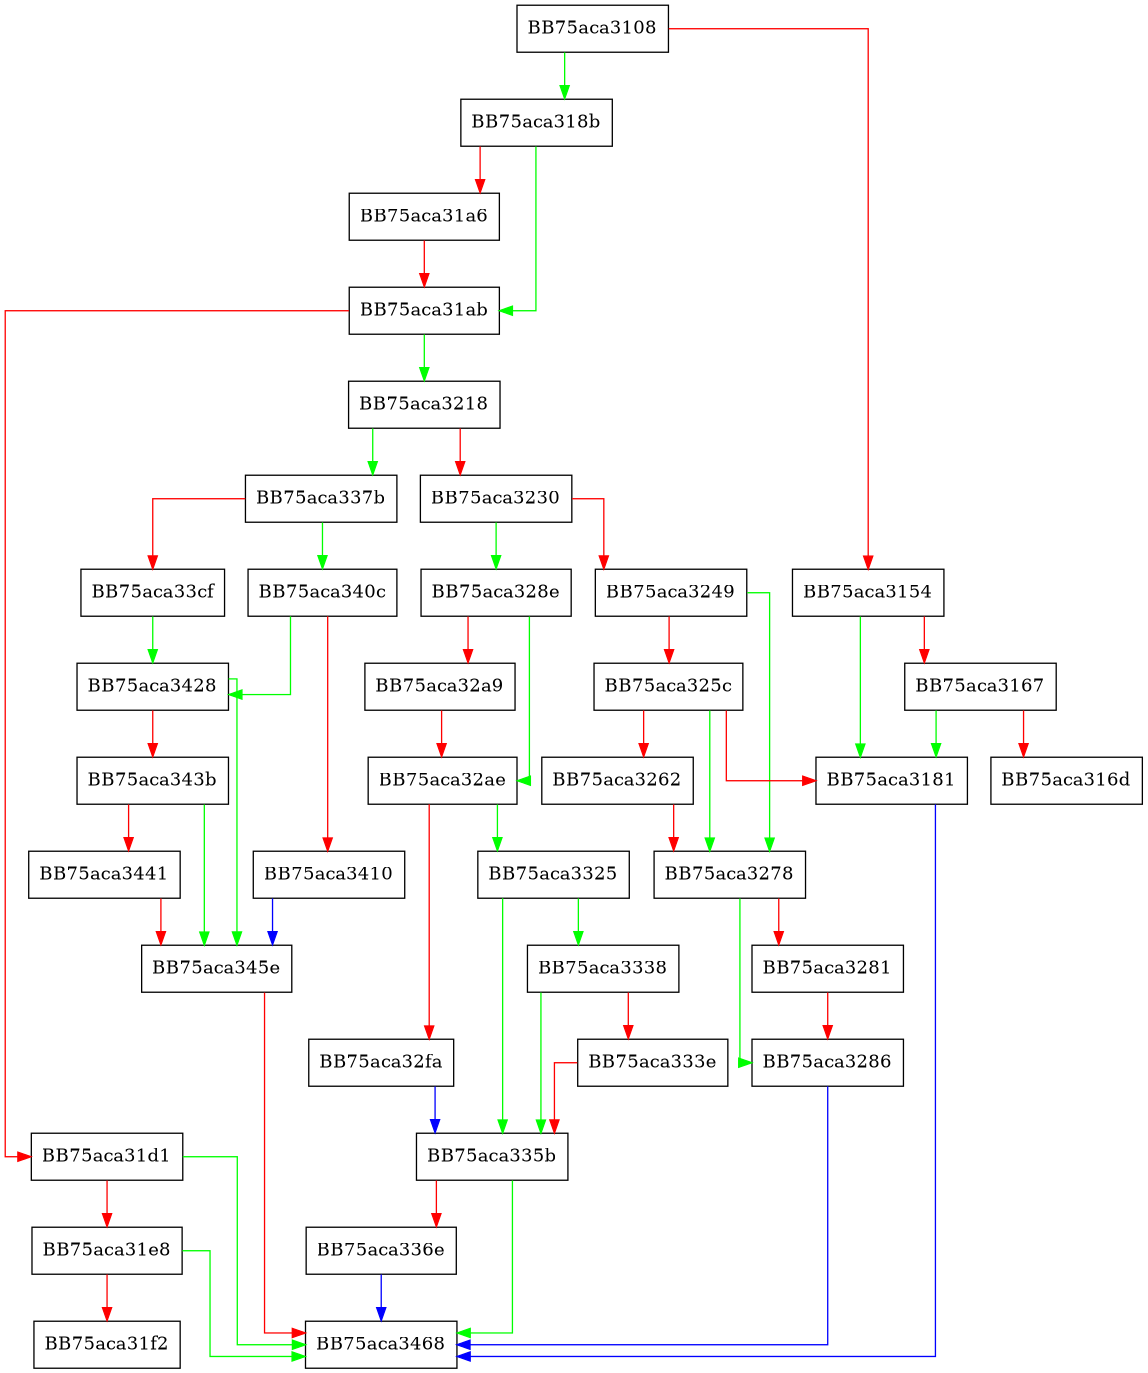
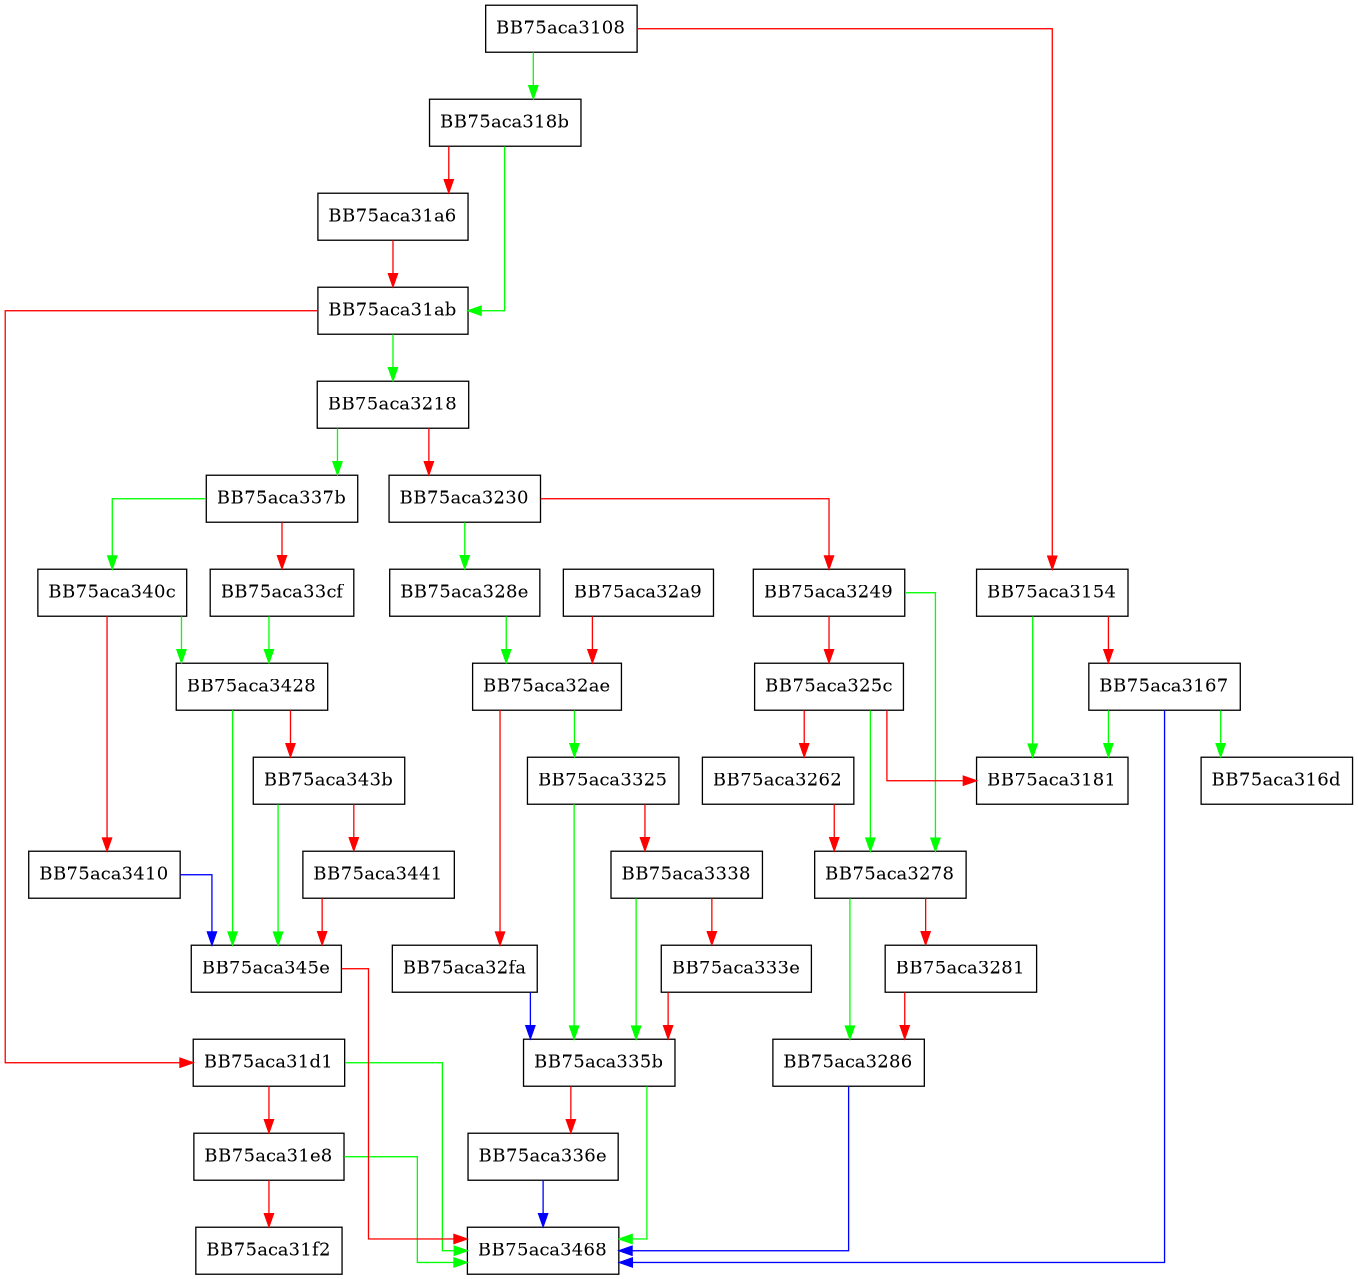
(468, 633) -> none
(1024, 727) -> (1221, 727)
(578, 915) -> (645, 821)
(935, 1313) -> (1165, 1253)
